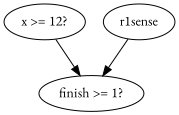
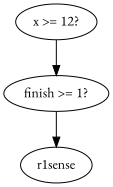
(118, 53) -> (56, 124)
